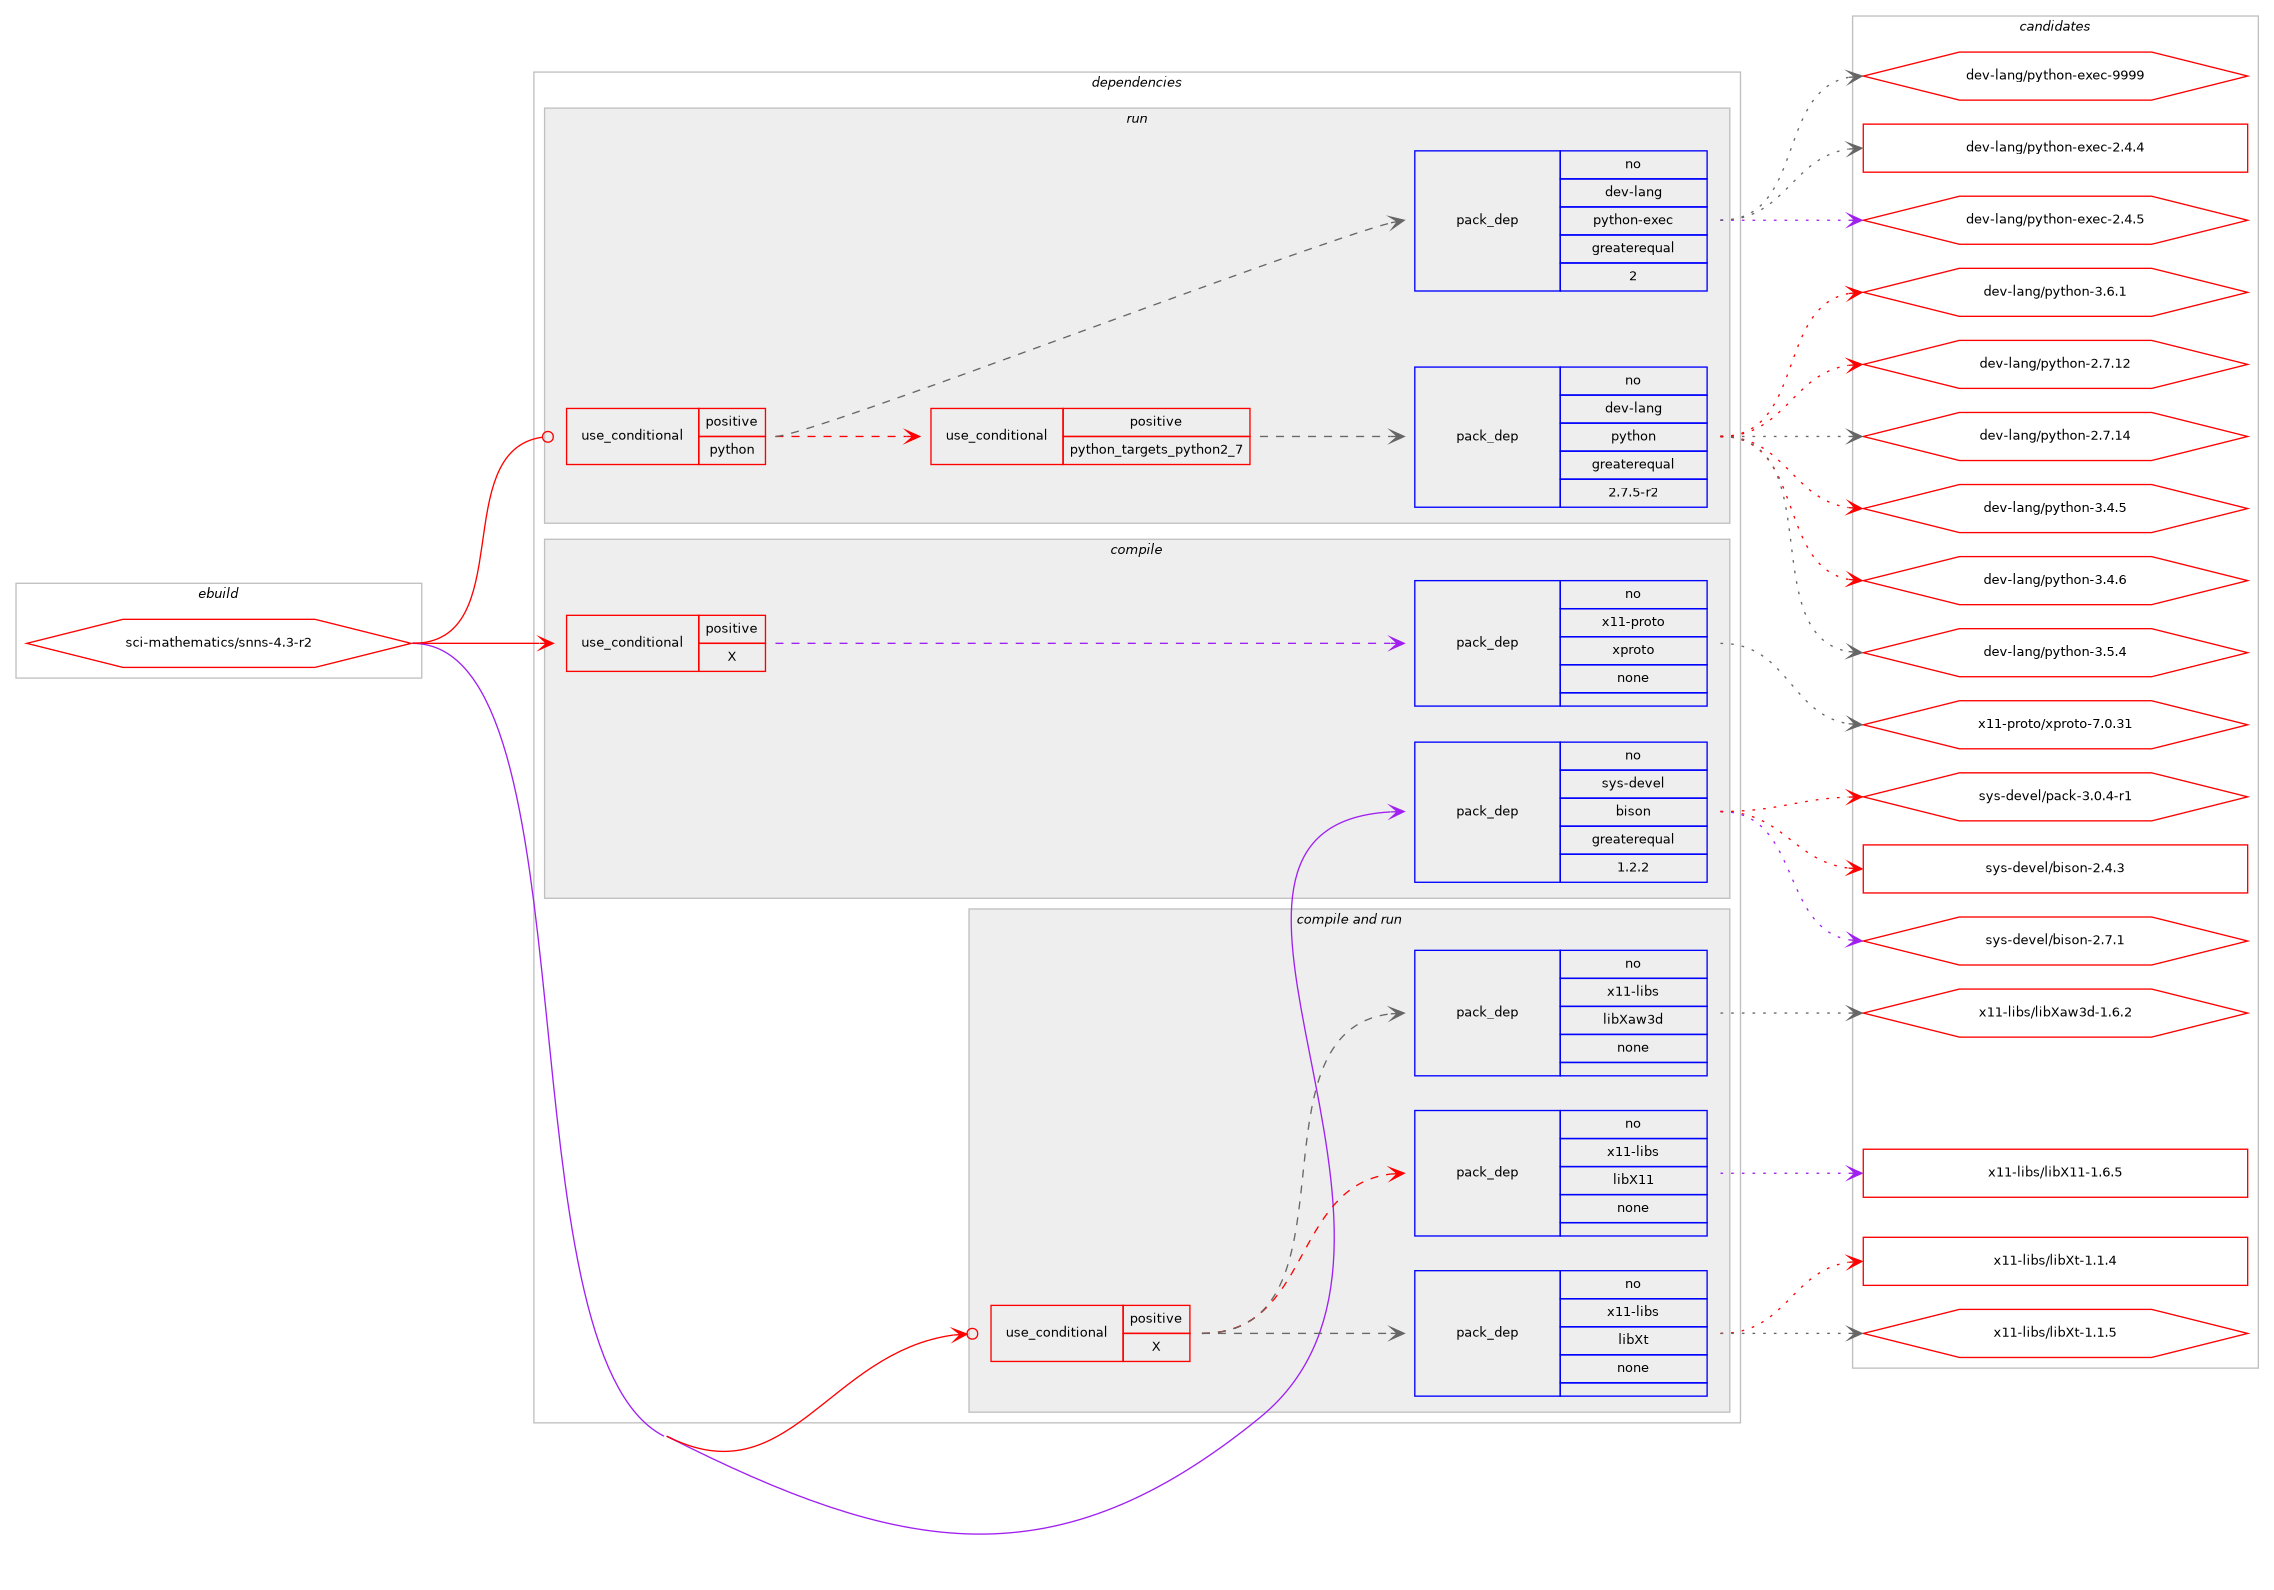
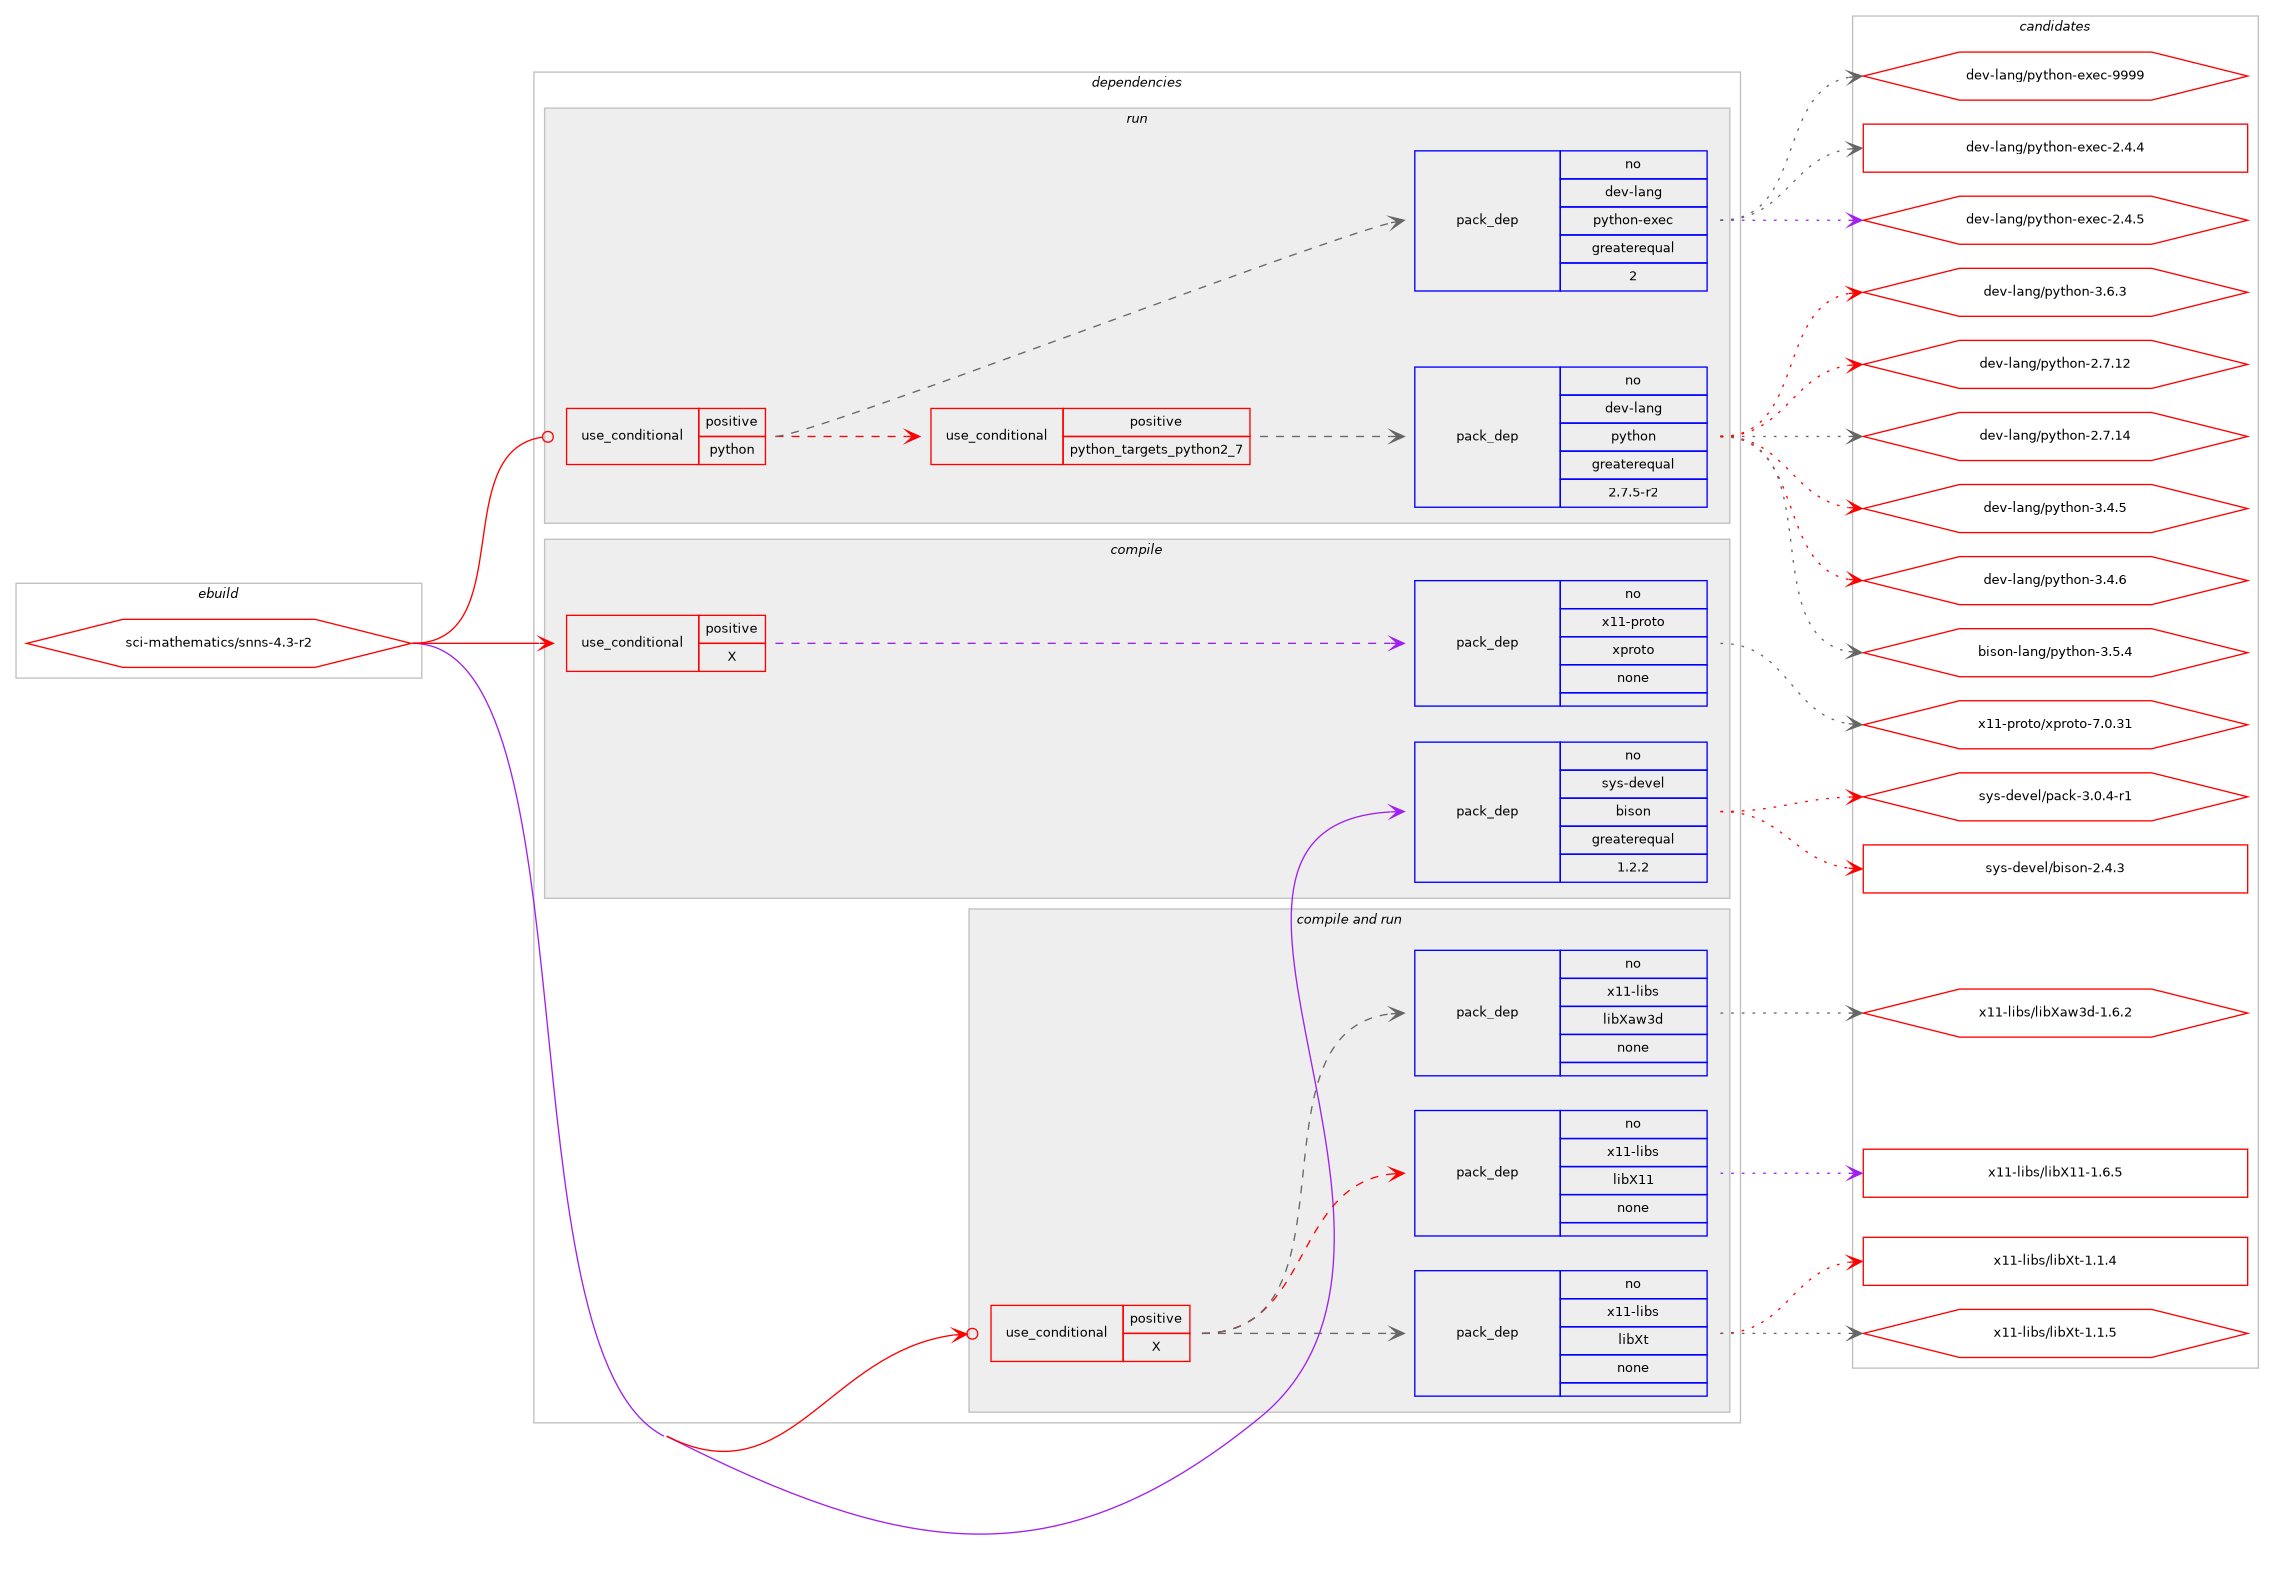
(2055, 292) -> (2055, 292)
(2055, 653) -> (2055, 653)
(2055, 941) -> none
